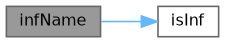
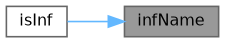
(121, 22) -> (88, 22)
